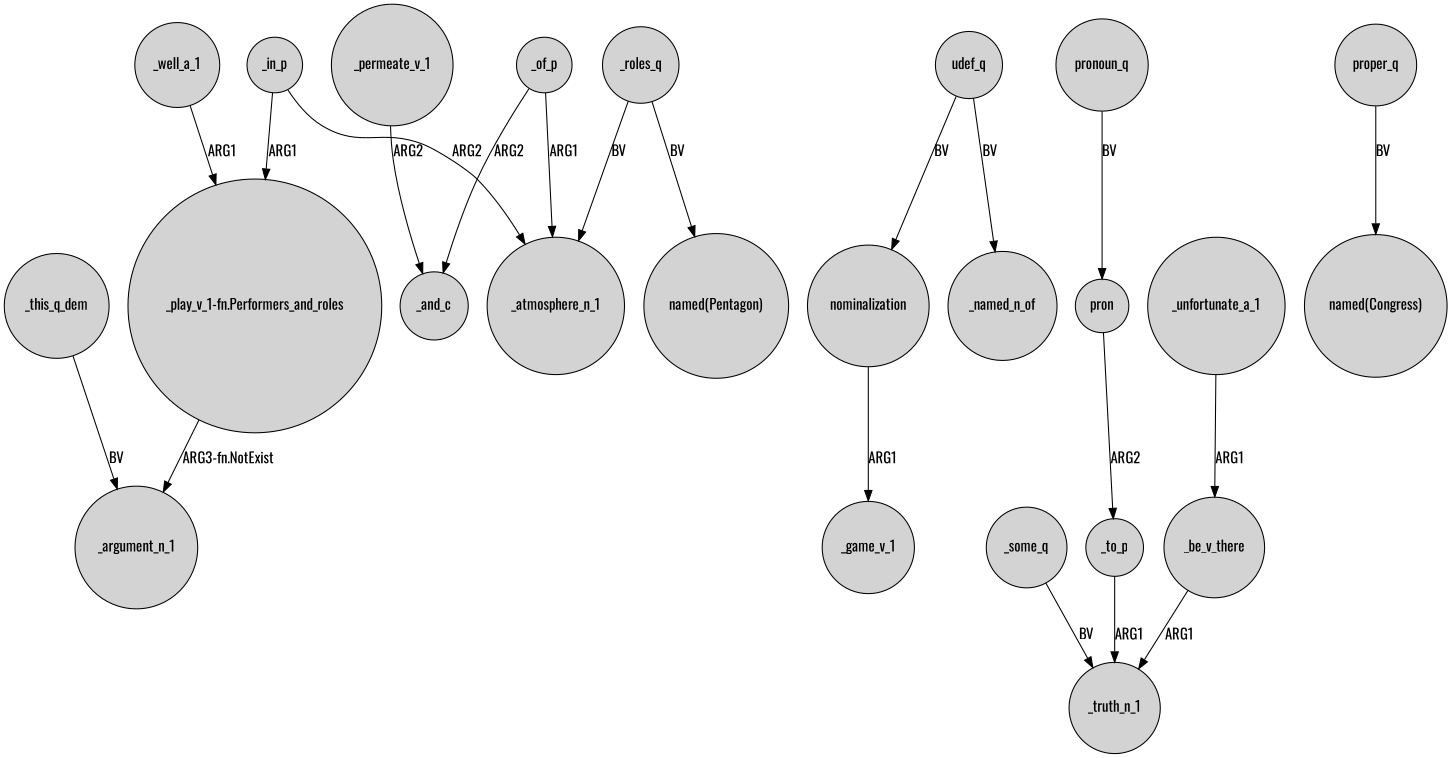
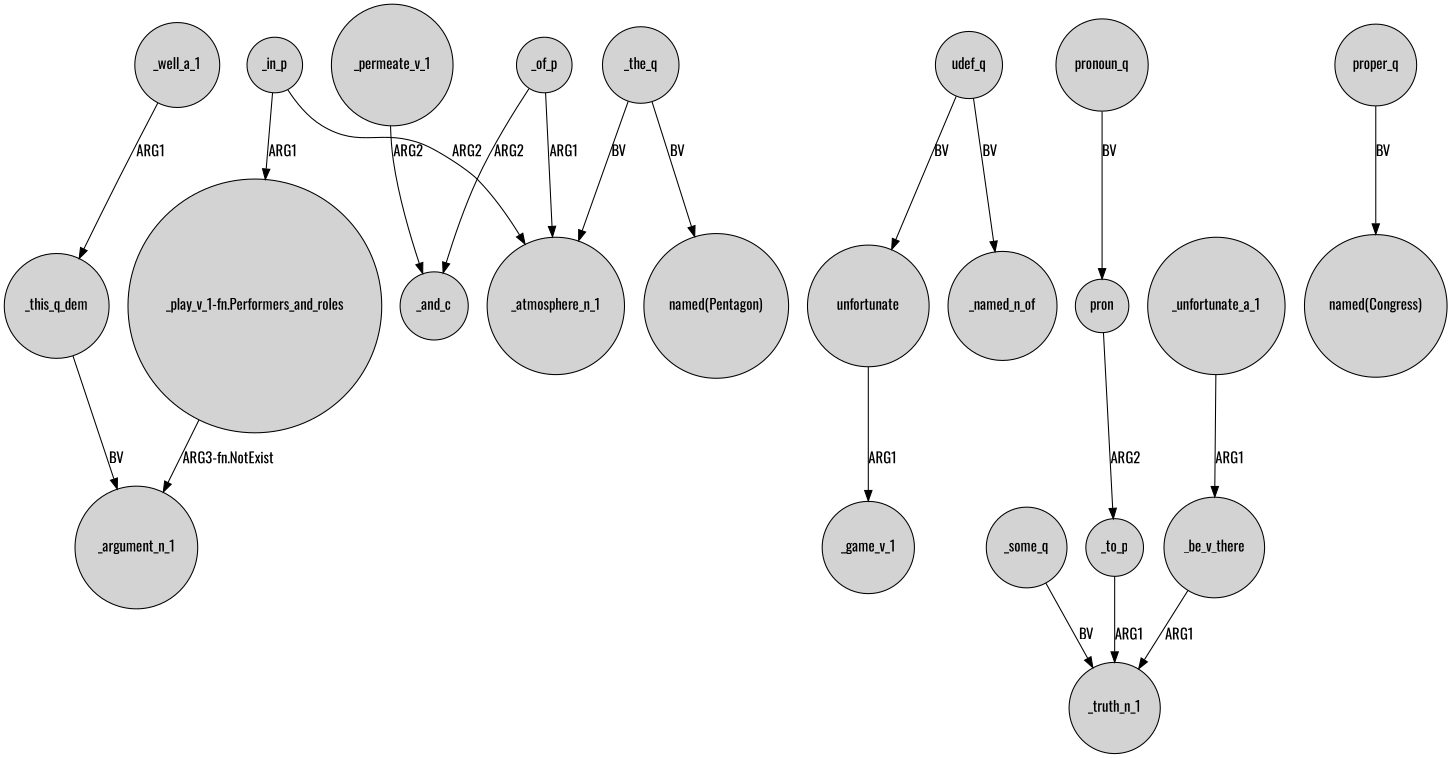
(641, 65) -> (641, 65)
(201, 140) -> (120, 176)
(868, 306) -> (868, 306)
